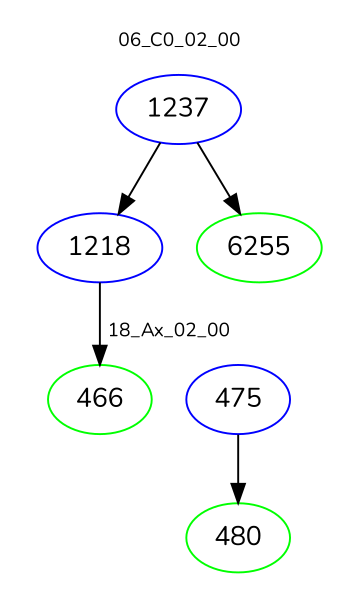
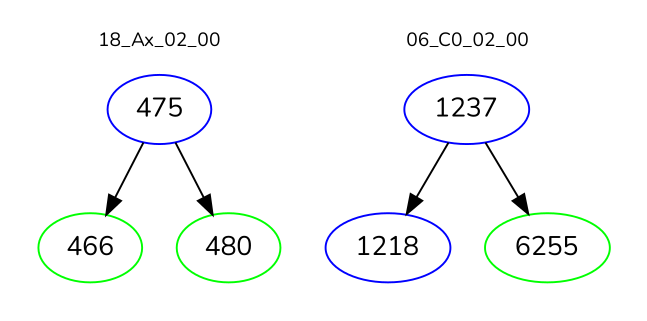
(100, 325) -> (129, 170)
